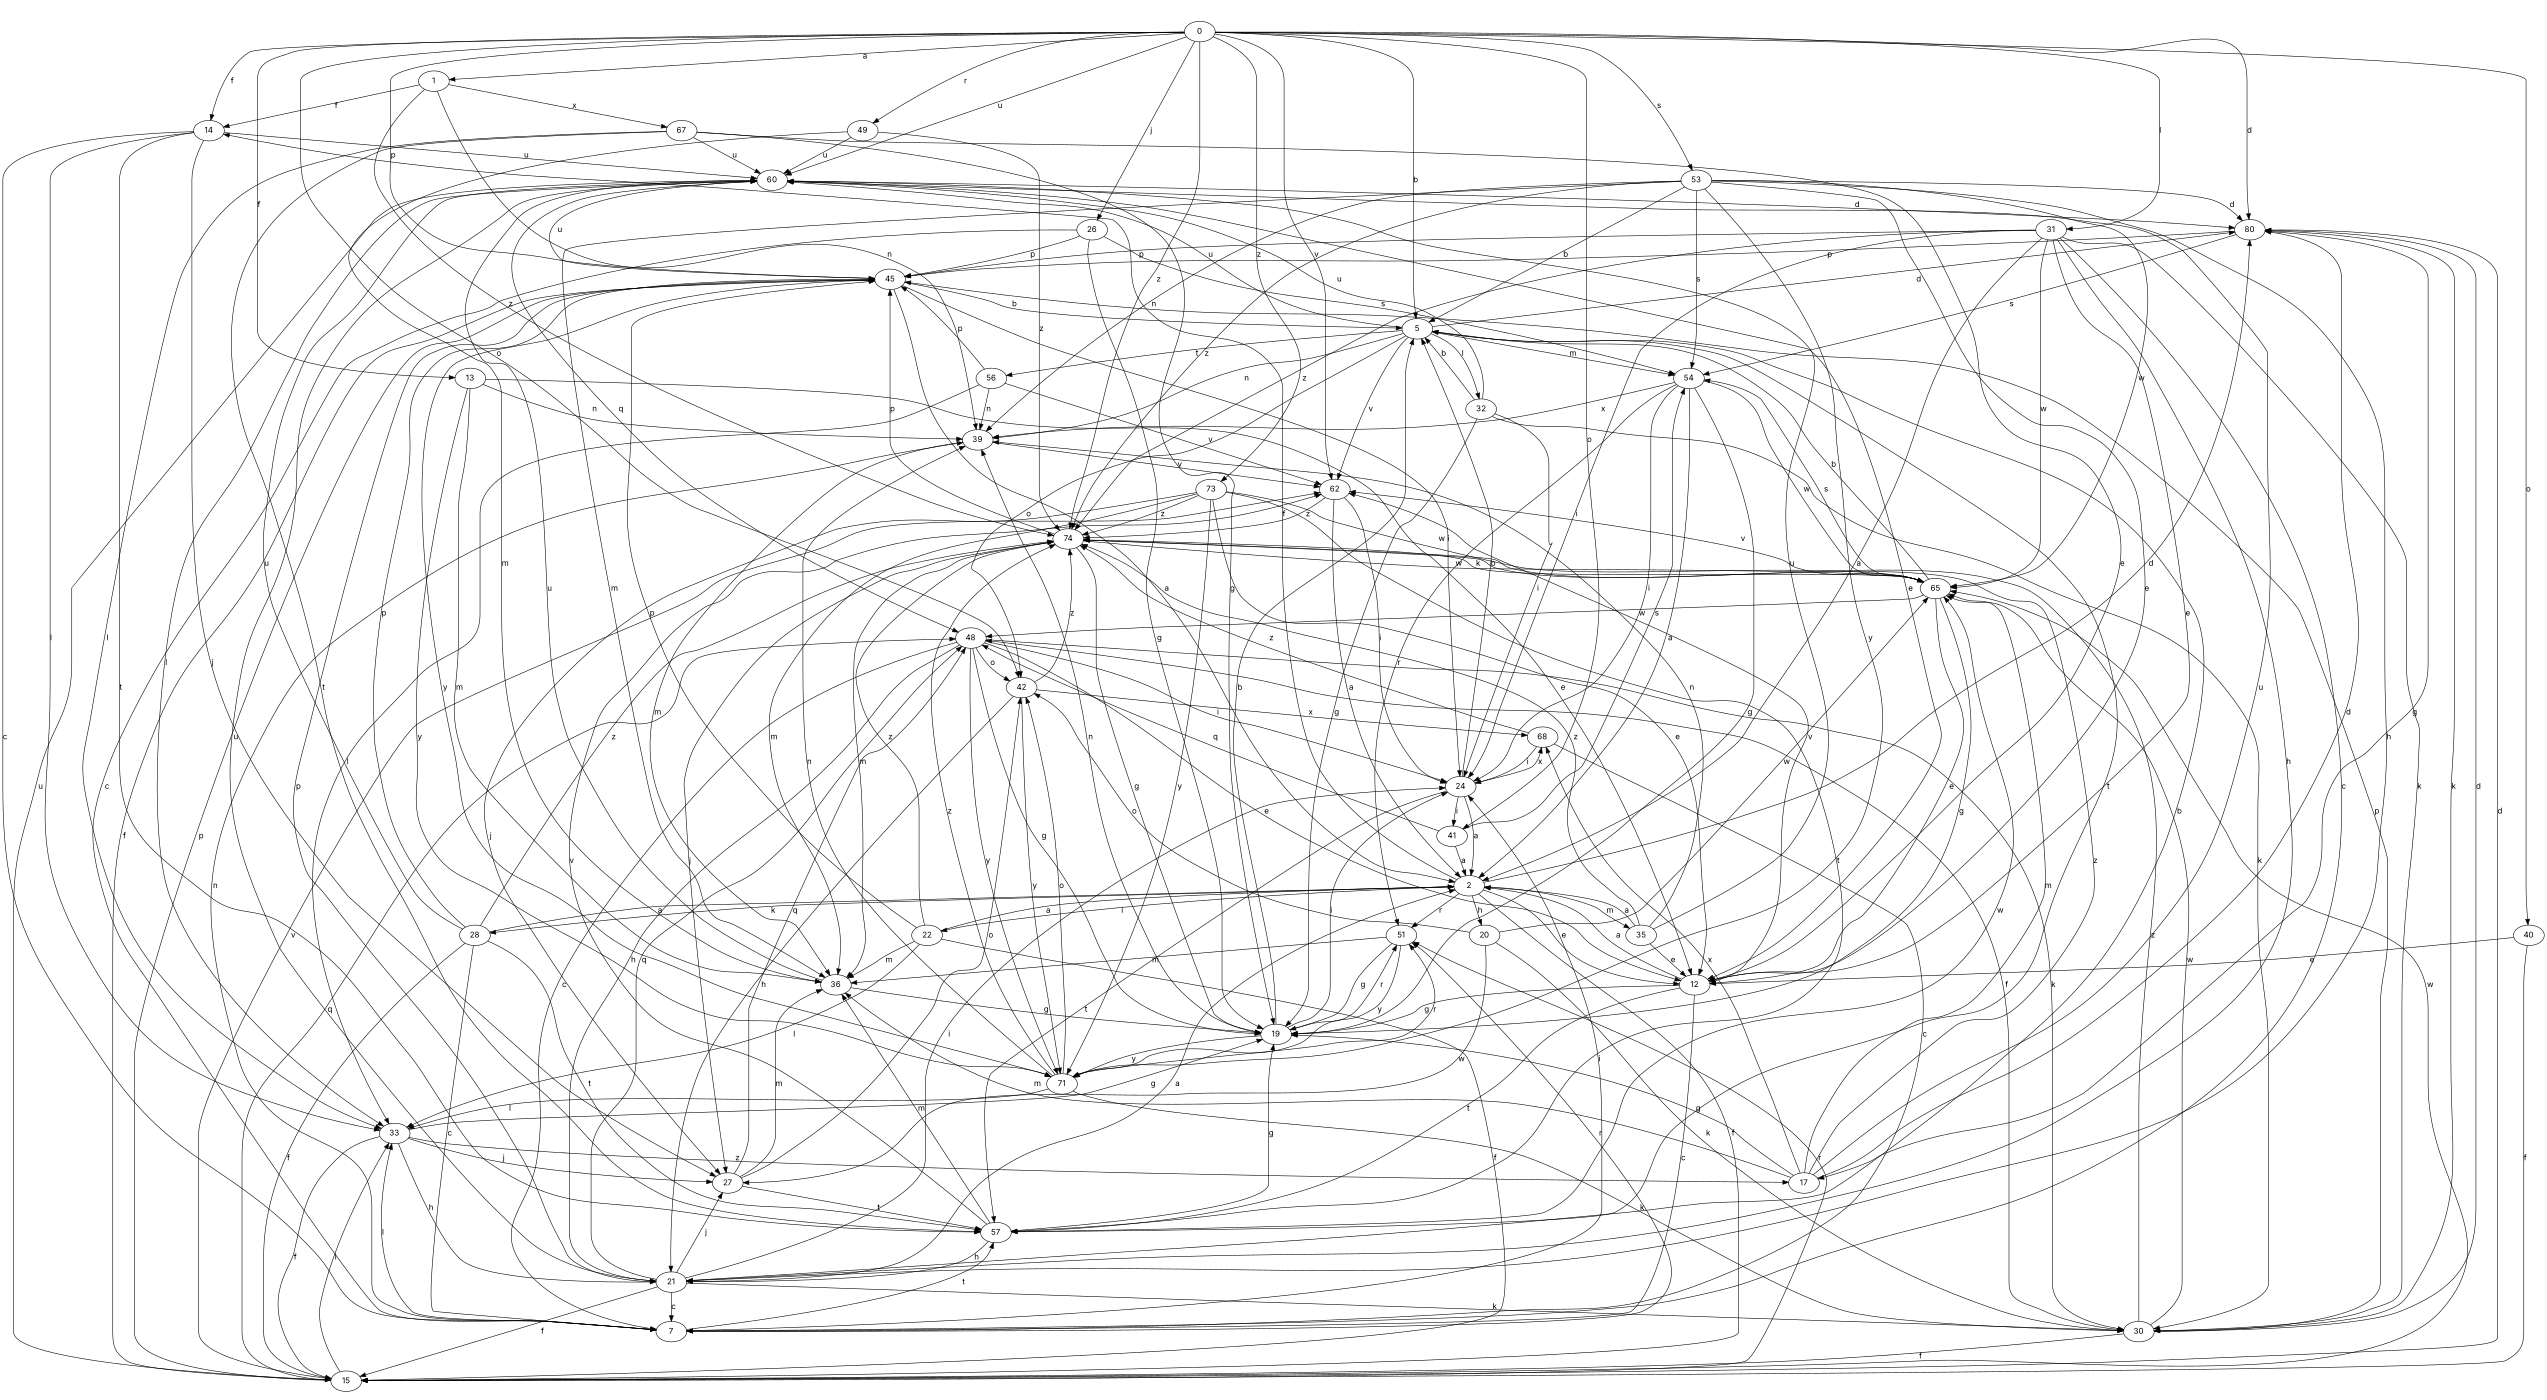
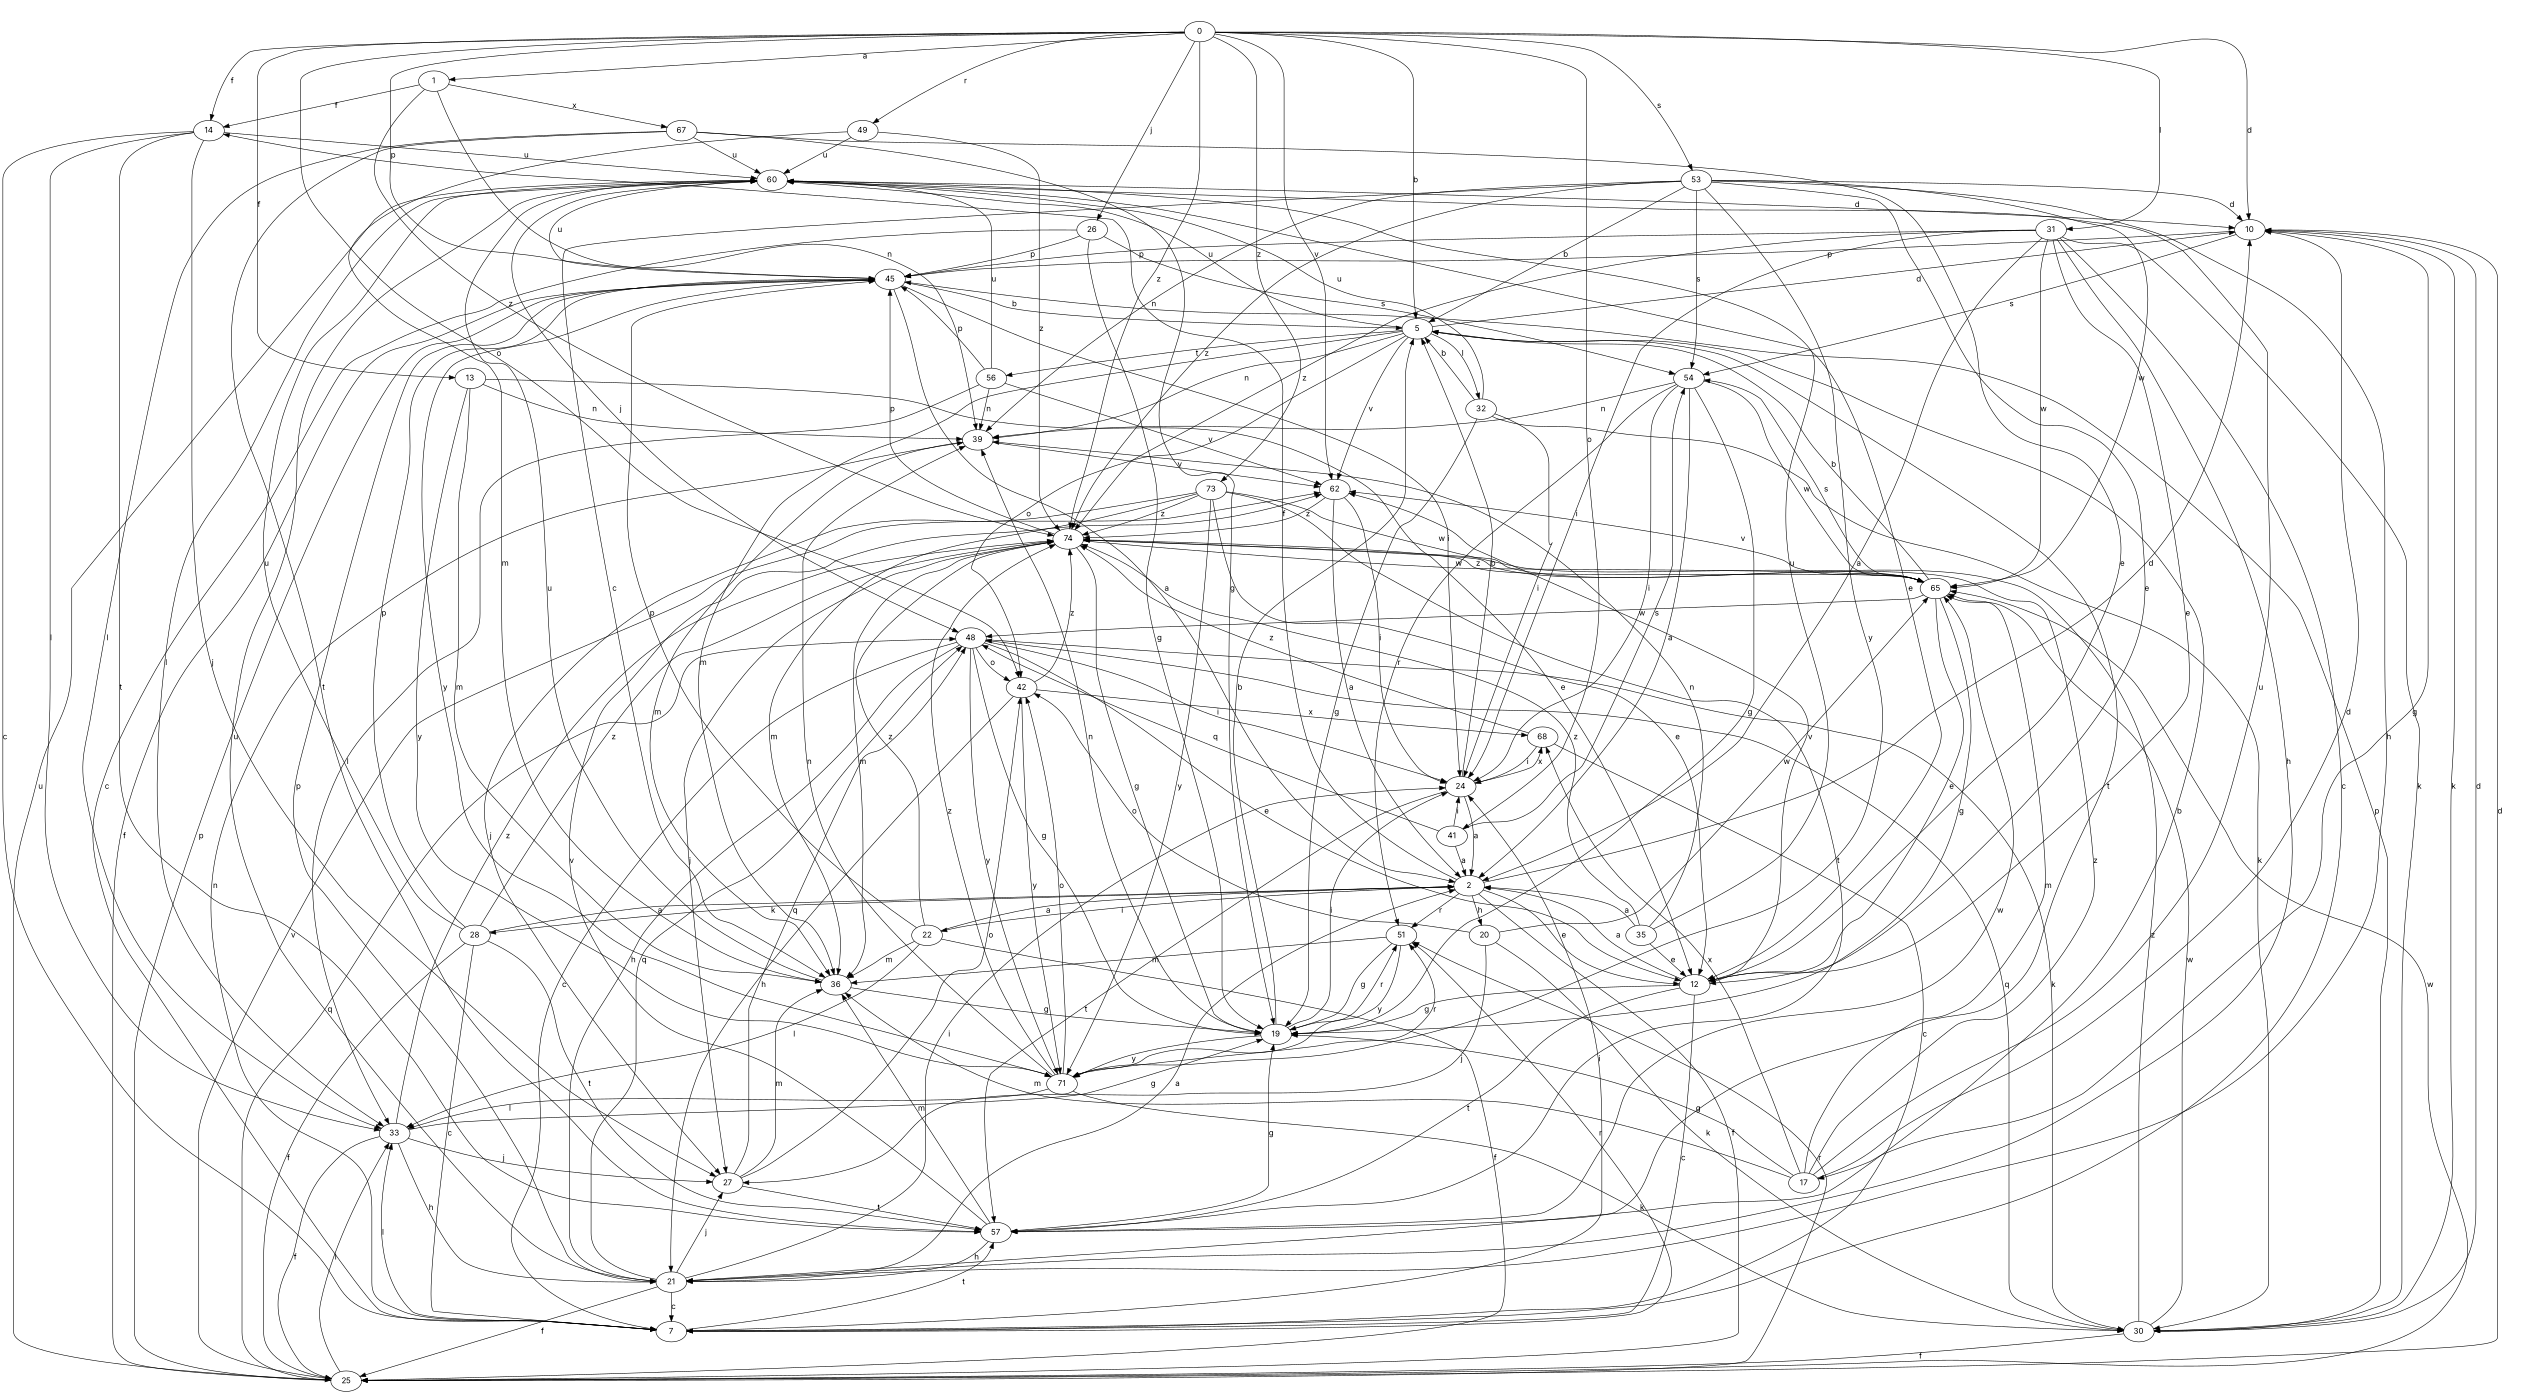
(989, 105) -> (958, 202)
(2250, 230) -> (2250, 230)
(1550, 353) -> (858, 456)
(621, 409) -> (621, 409)
(1603, 409) -> (1603, 409)
(1478, 564) -> (1478, 564)
(615, 589) -> (615, 589)
(1456, 809) -> (1456, 814)
(1572, 900) -> none
(2529, 935) -> none
(2007, 985) -> (2007, 985)
(1462, 1059) -> (1462, 1059)
(1095, 1172) -> (602, 695)
(1402, 1307) -> none
(346, 1381) -> (346, 1381)
